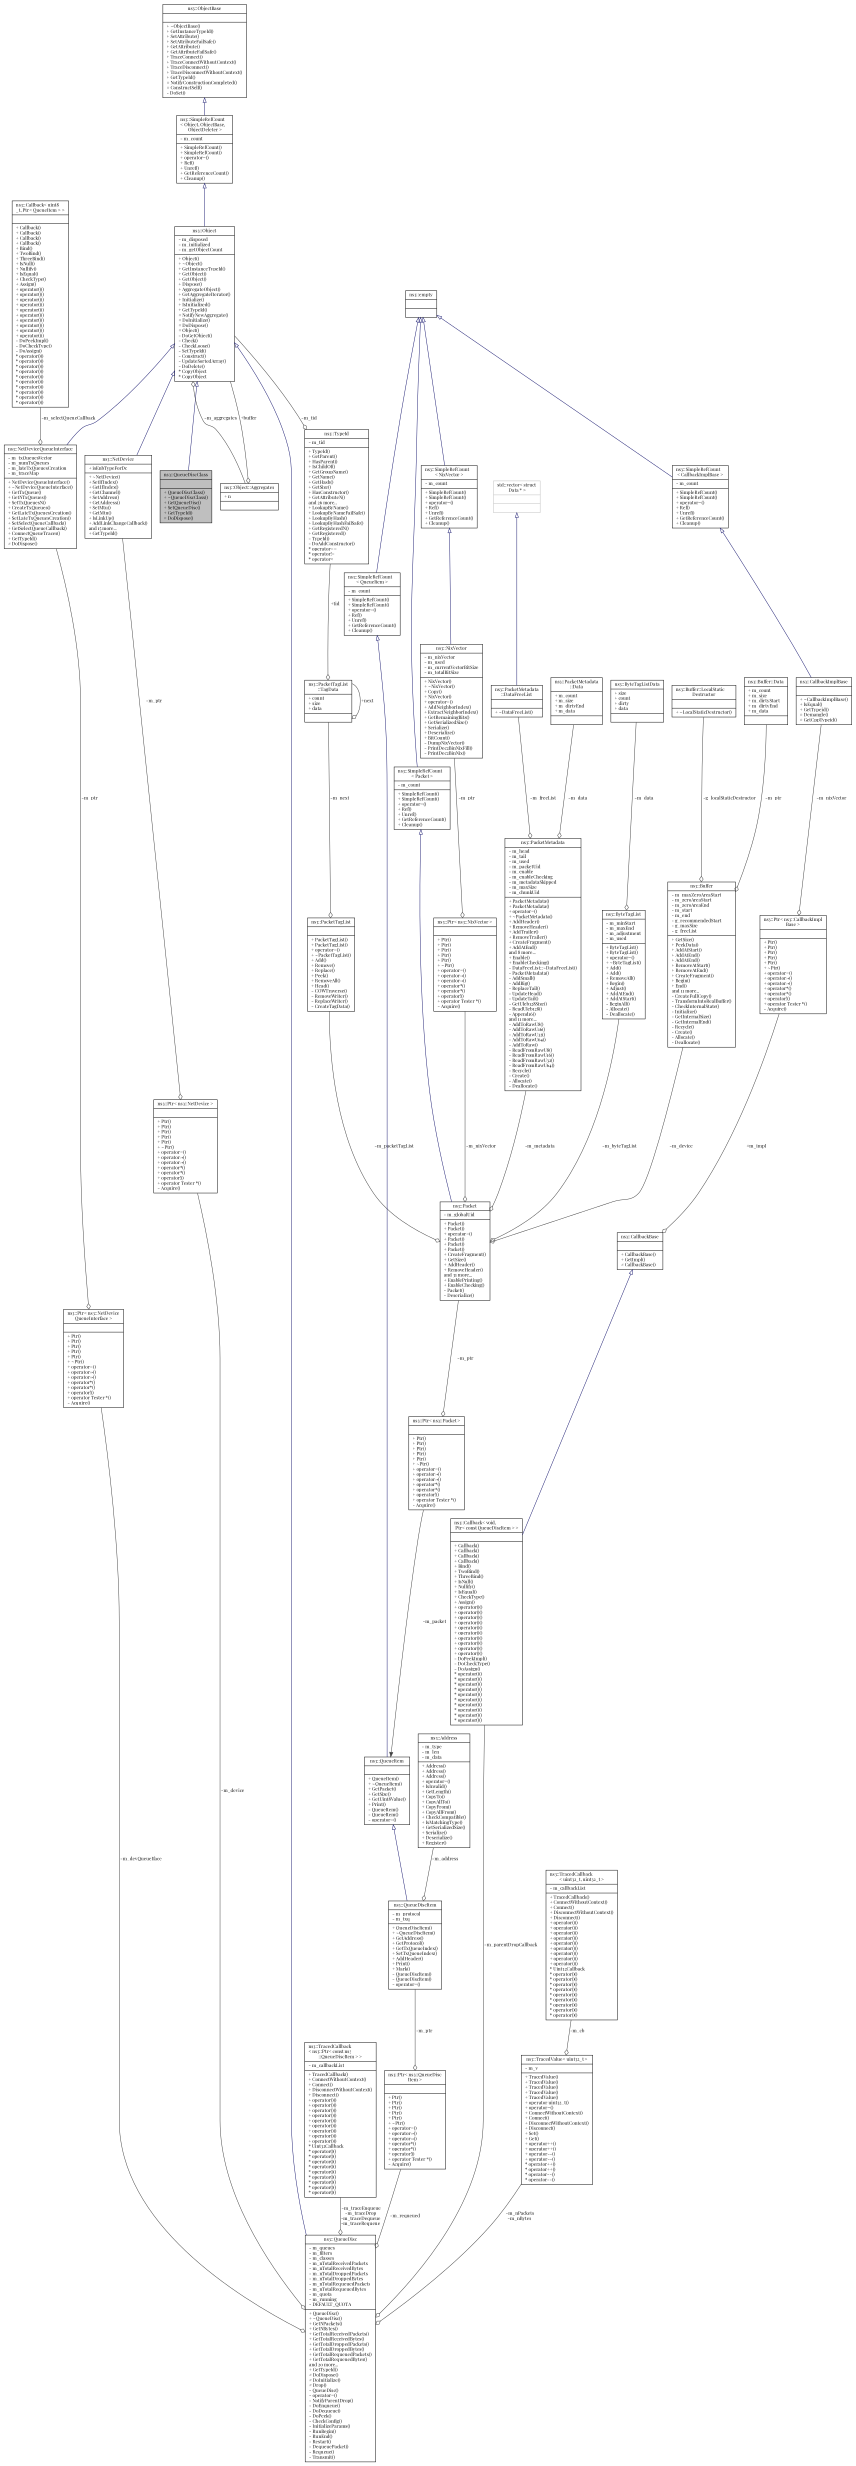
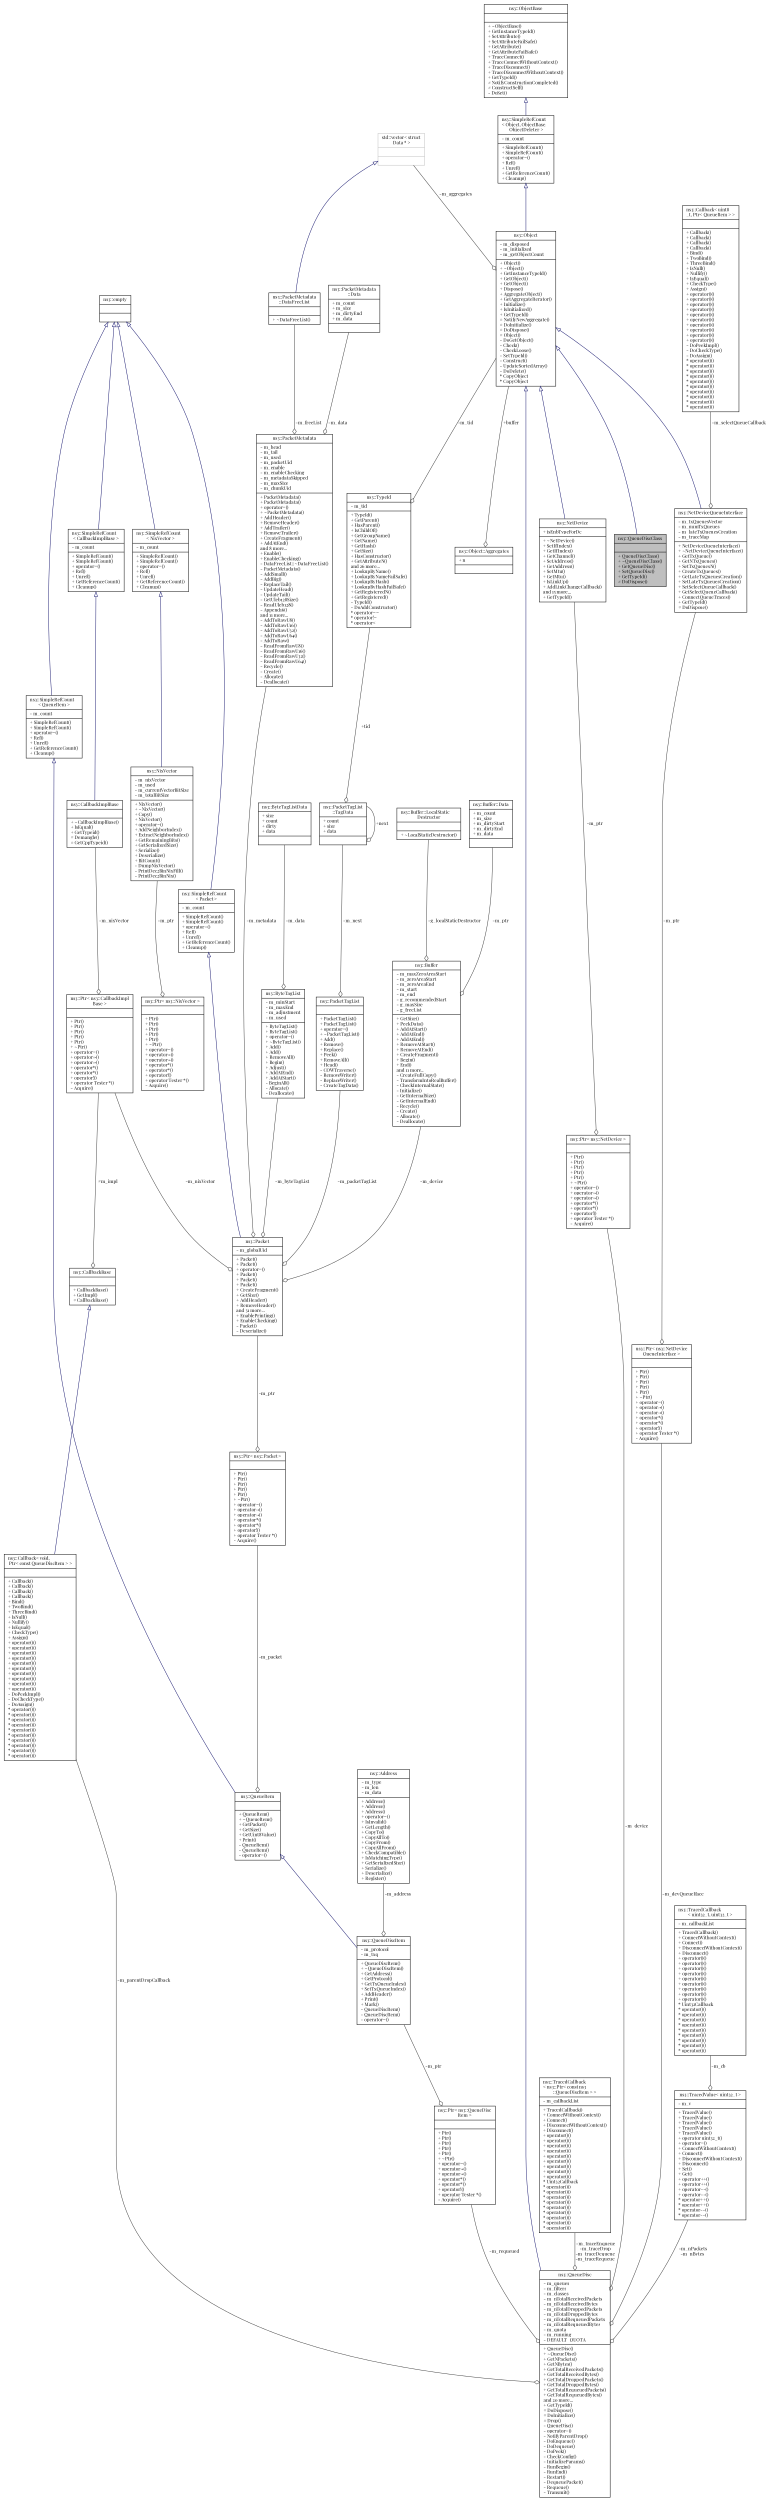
(219, 434) -> (453, 215)
(465, 1104) -> (158, 1189)
(405, 1631) -> (258, 1666)
